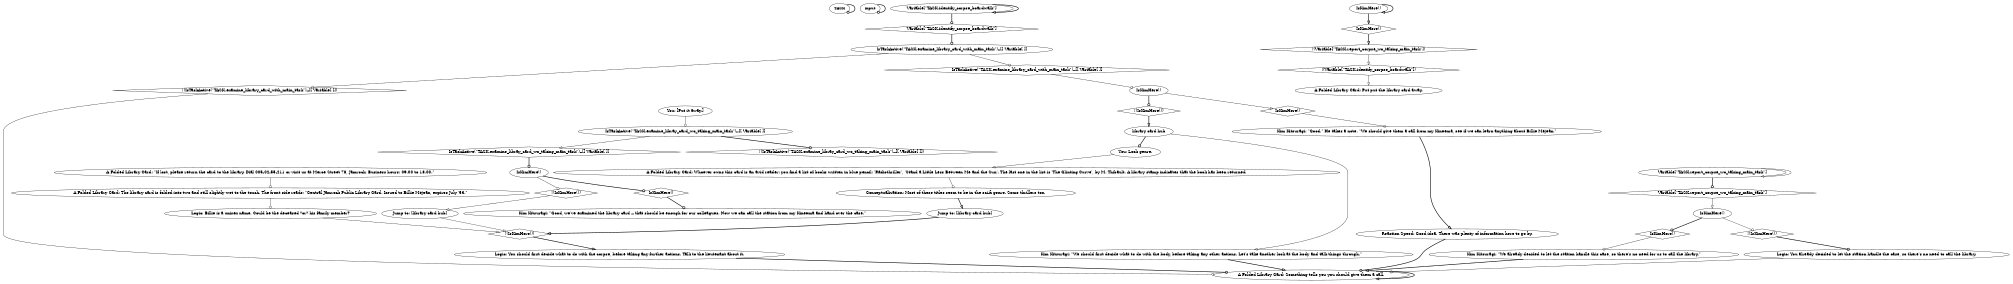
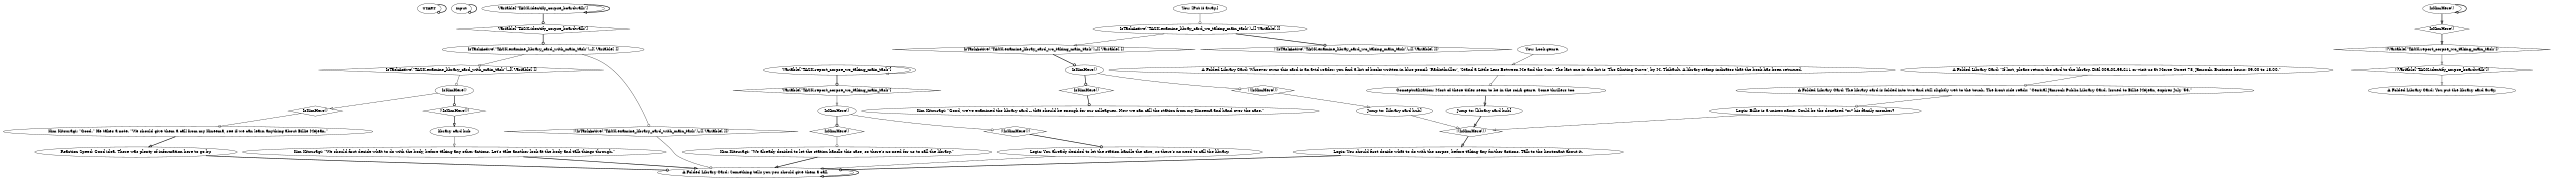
(840, 9) -> (429, 9)
(1369, 91) -> (2442, 91)
(1143, 141) -> none
